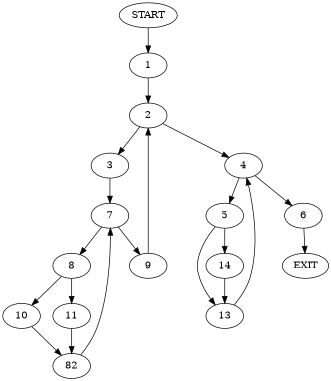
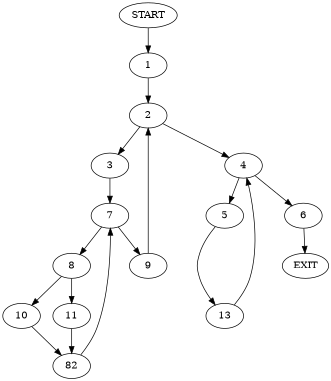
(225, 266) -> none
